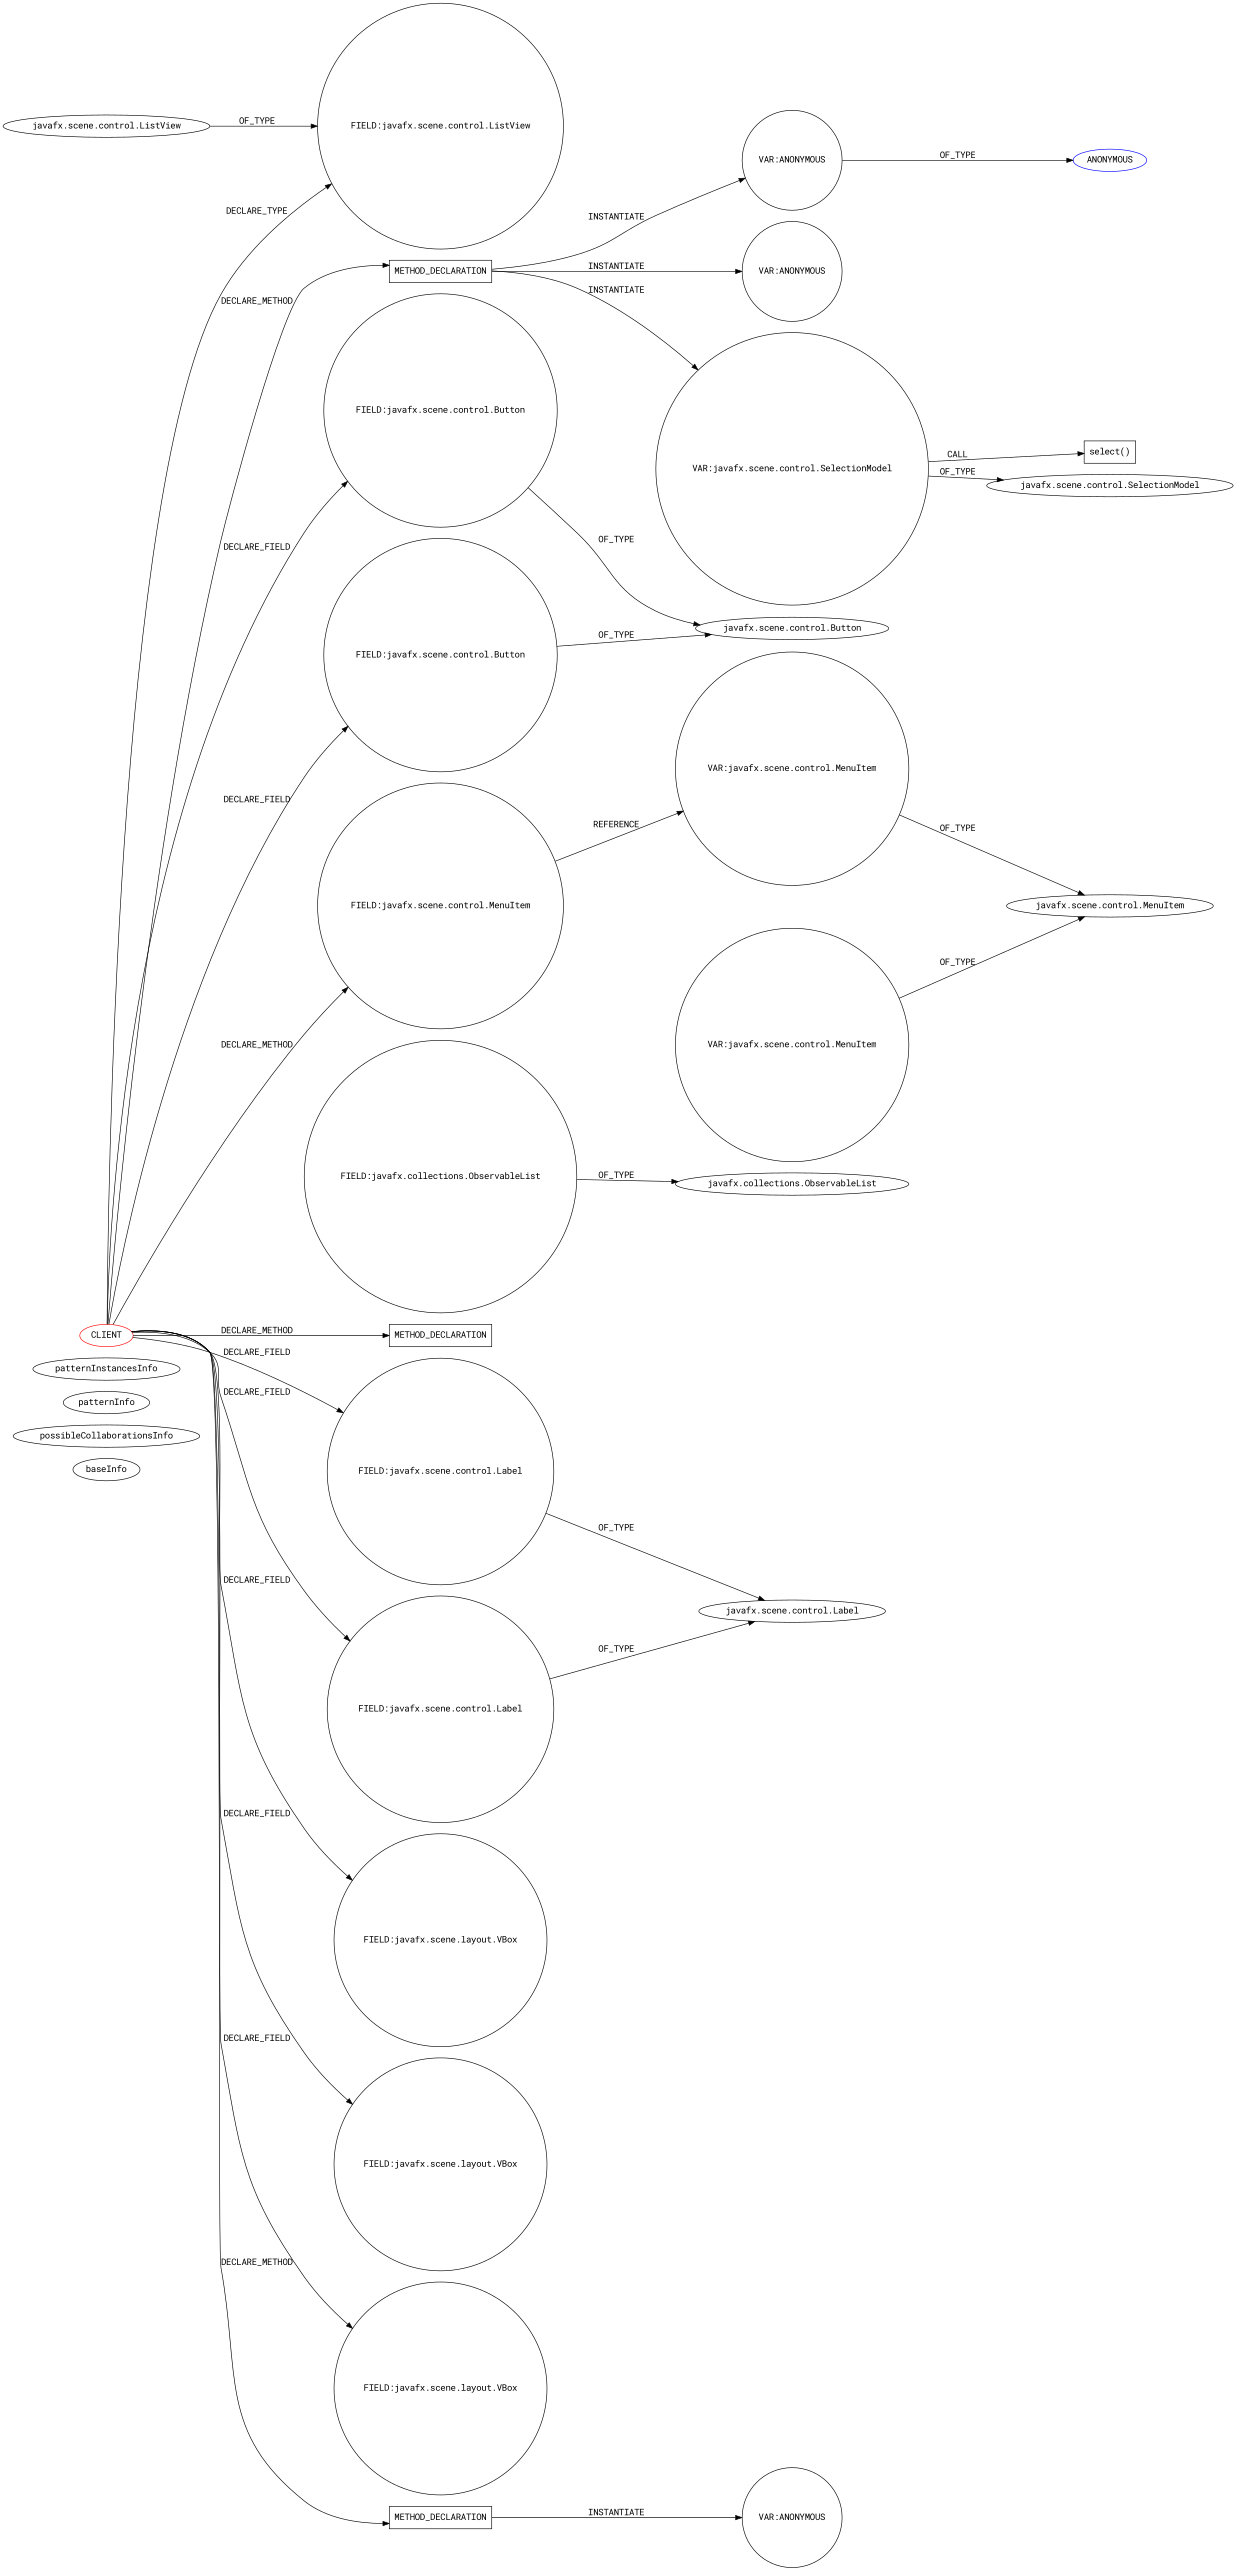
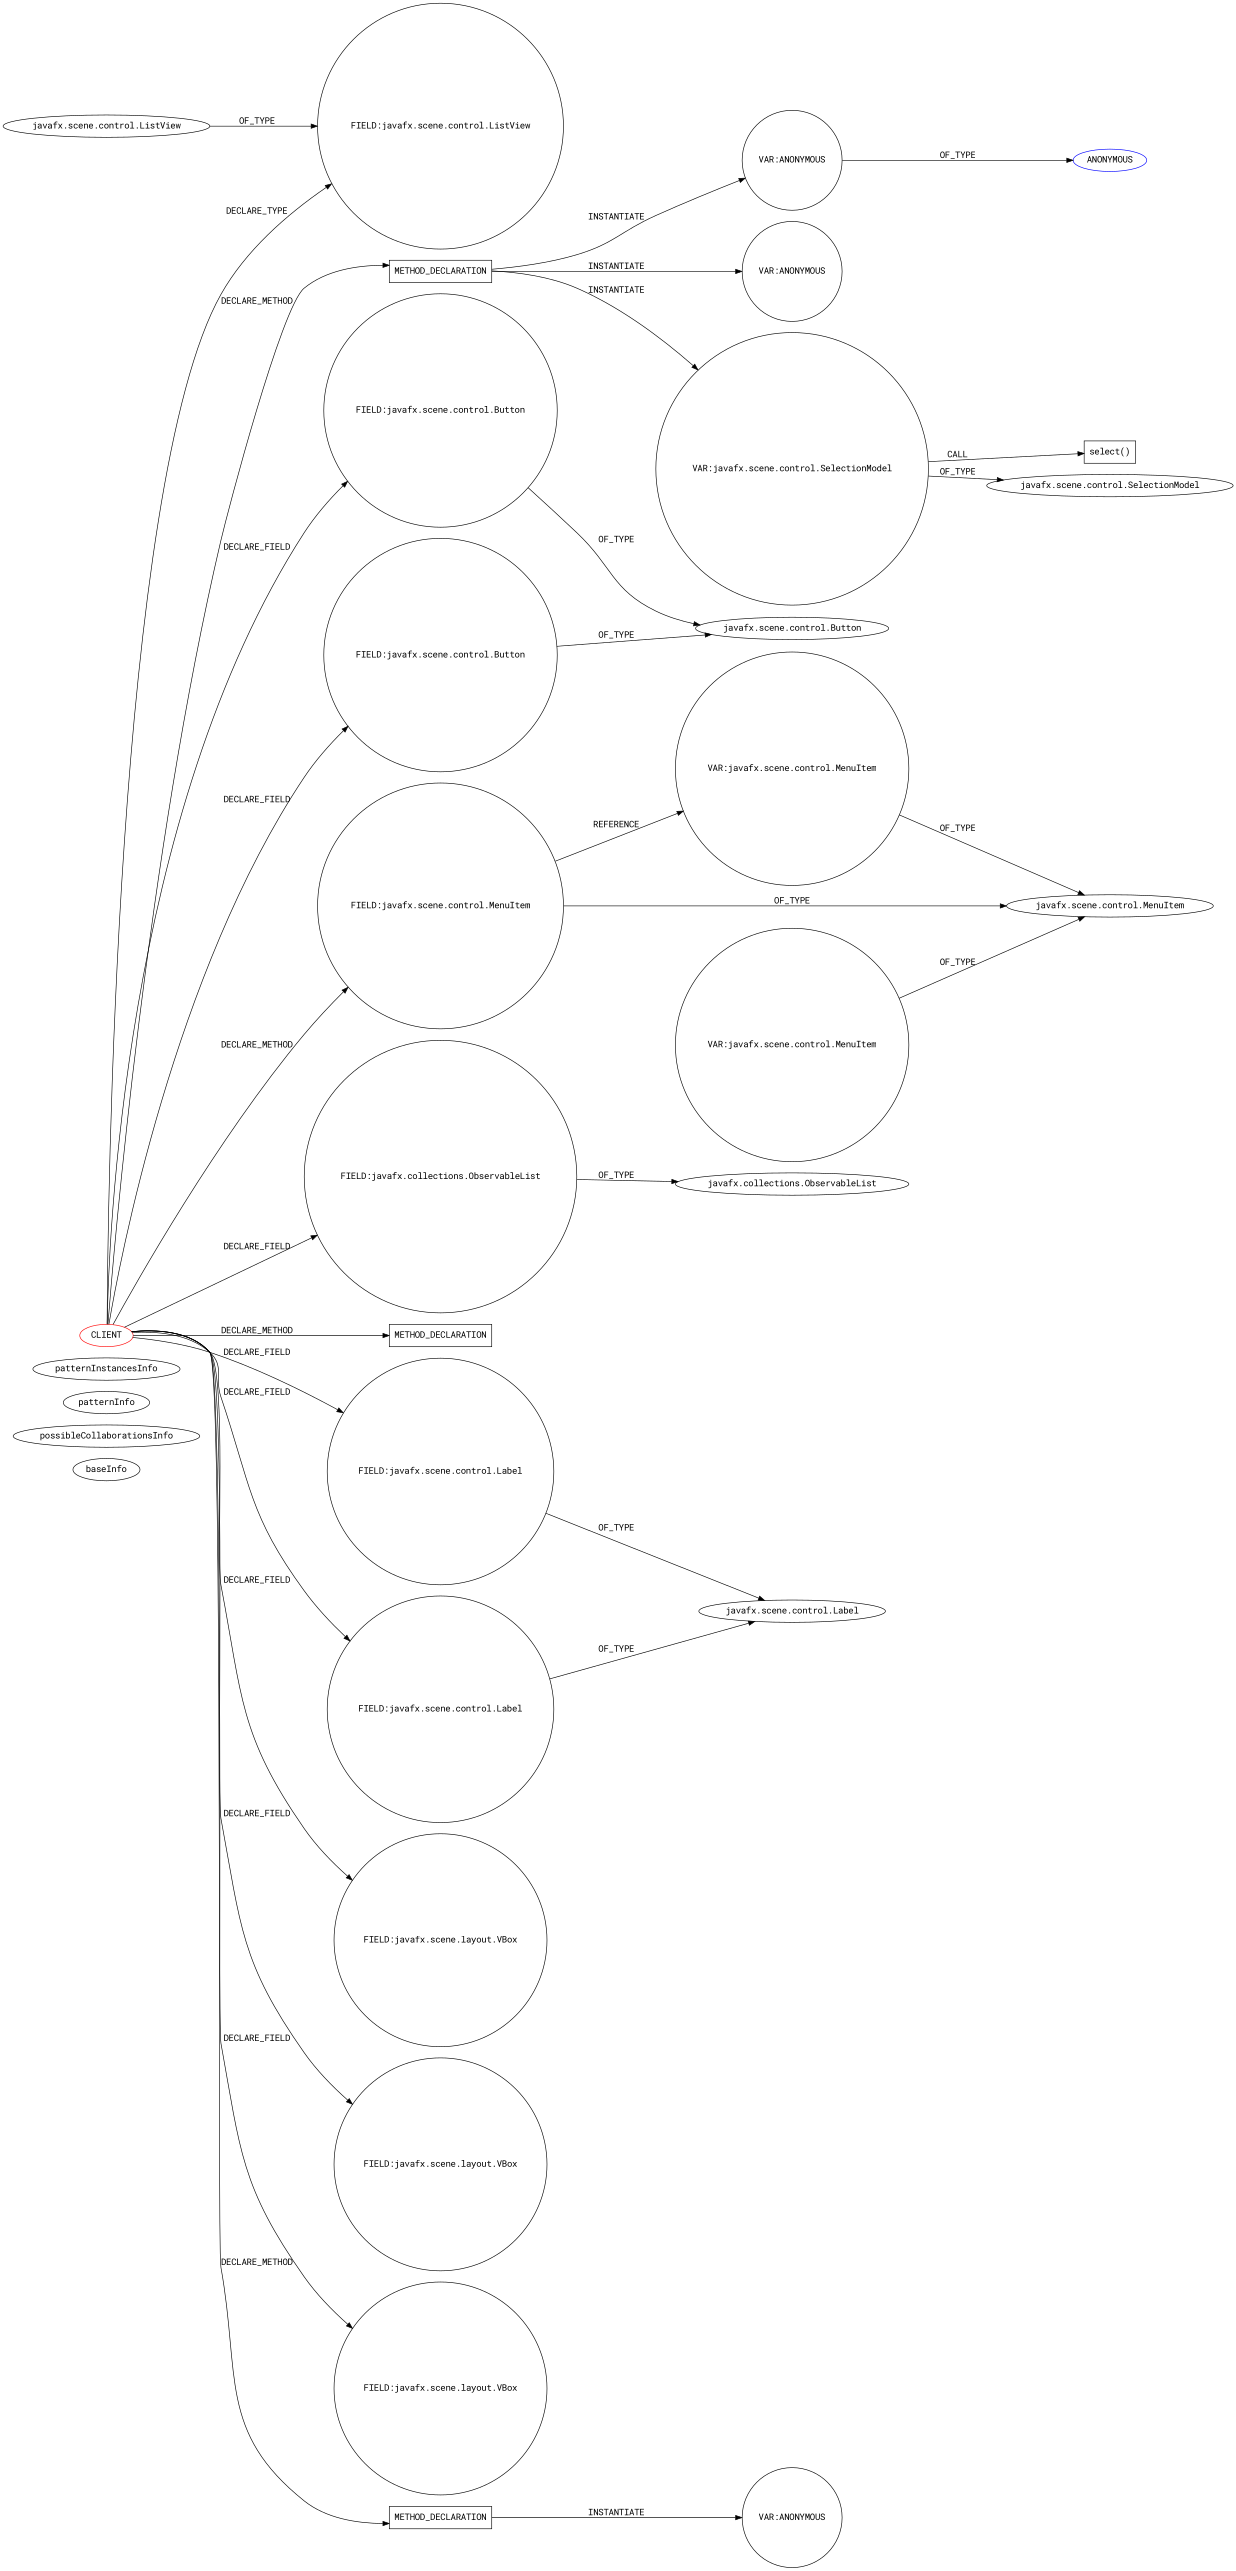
none -> (782, 906)
none -> (218, 1283)
